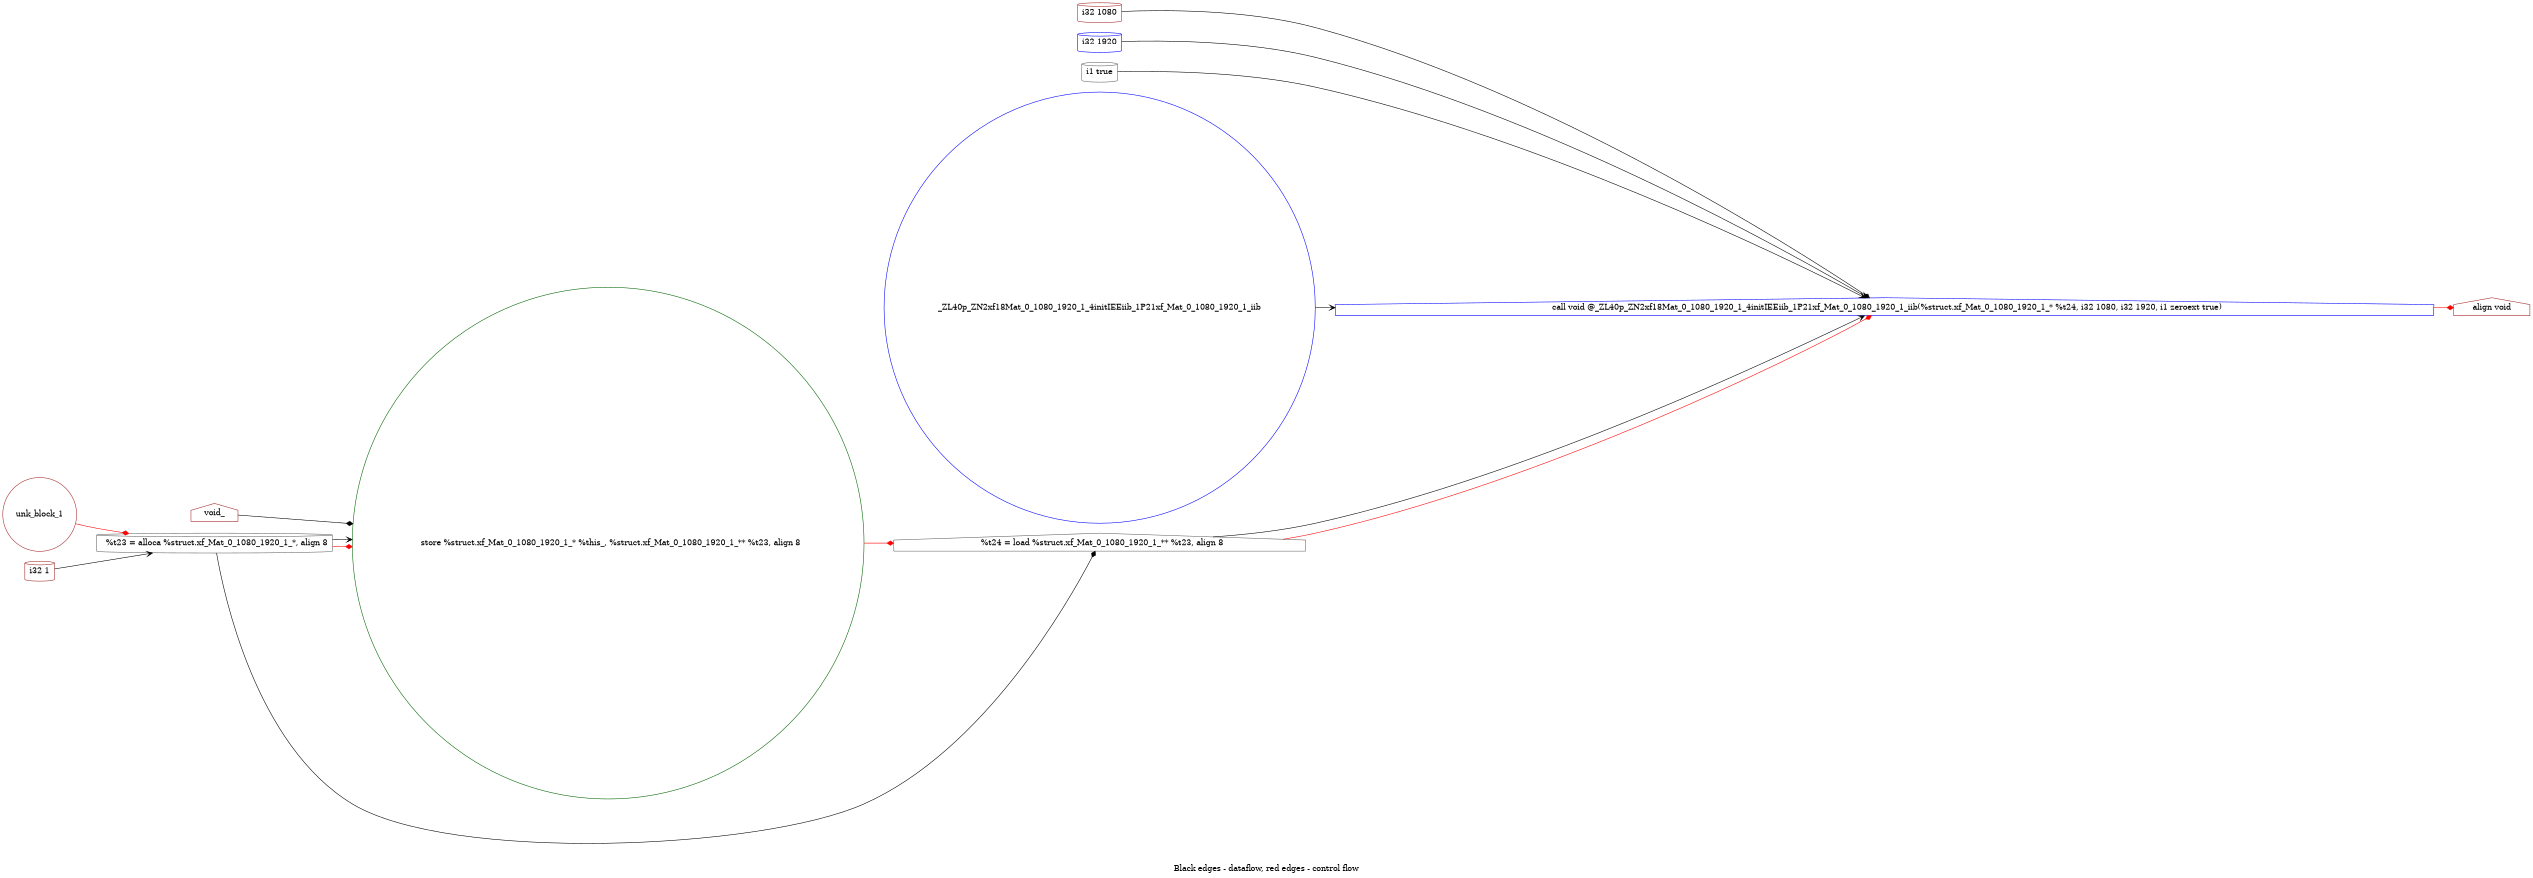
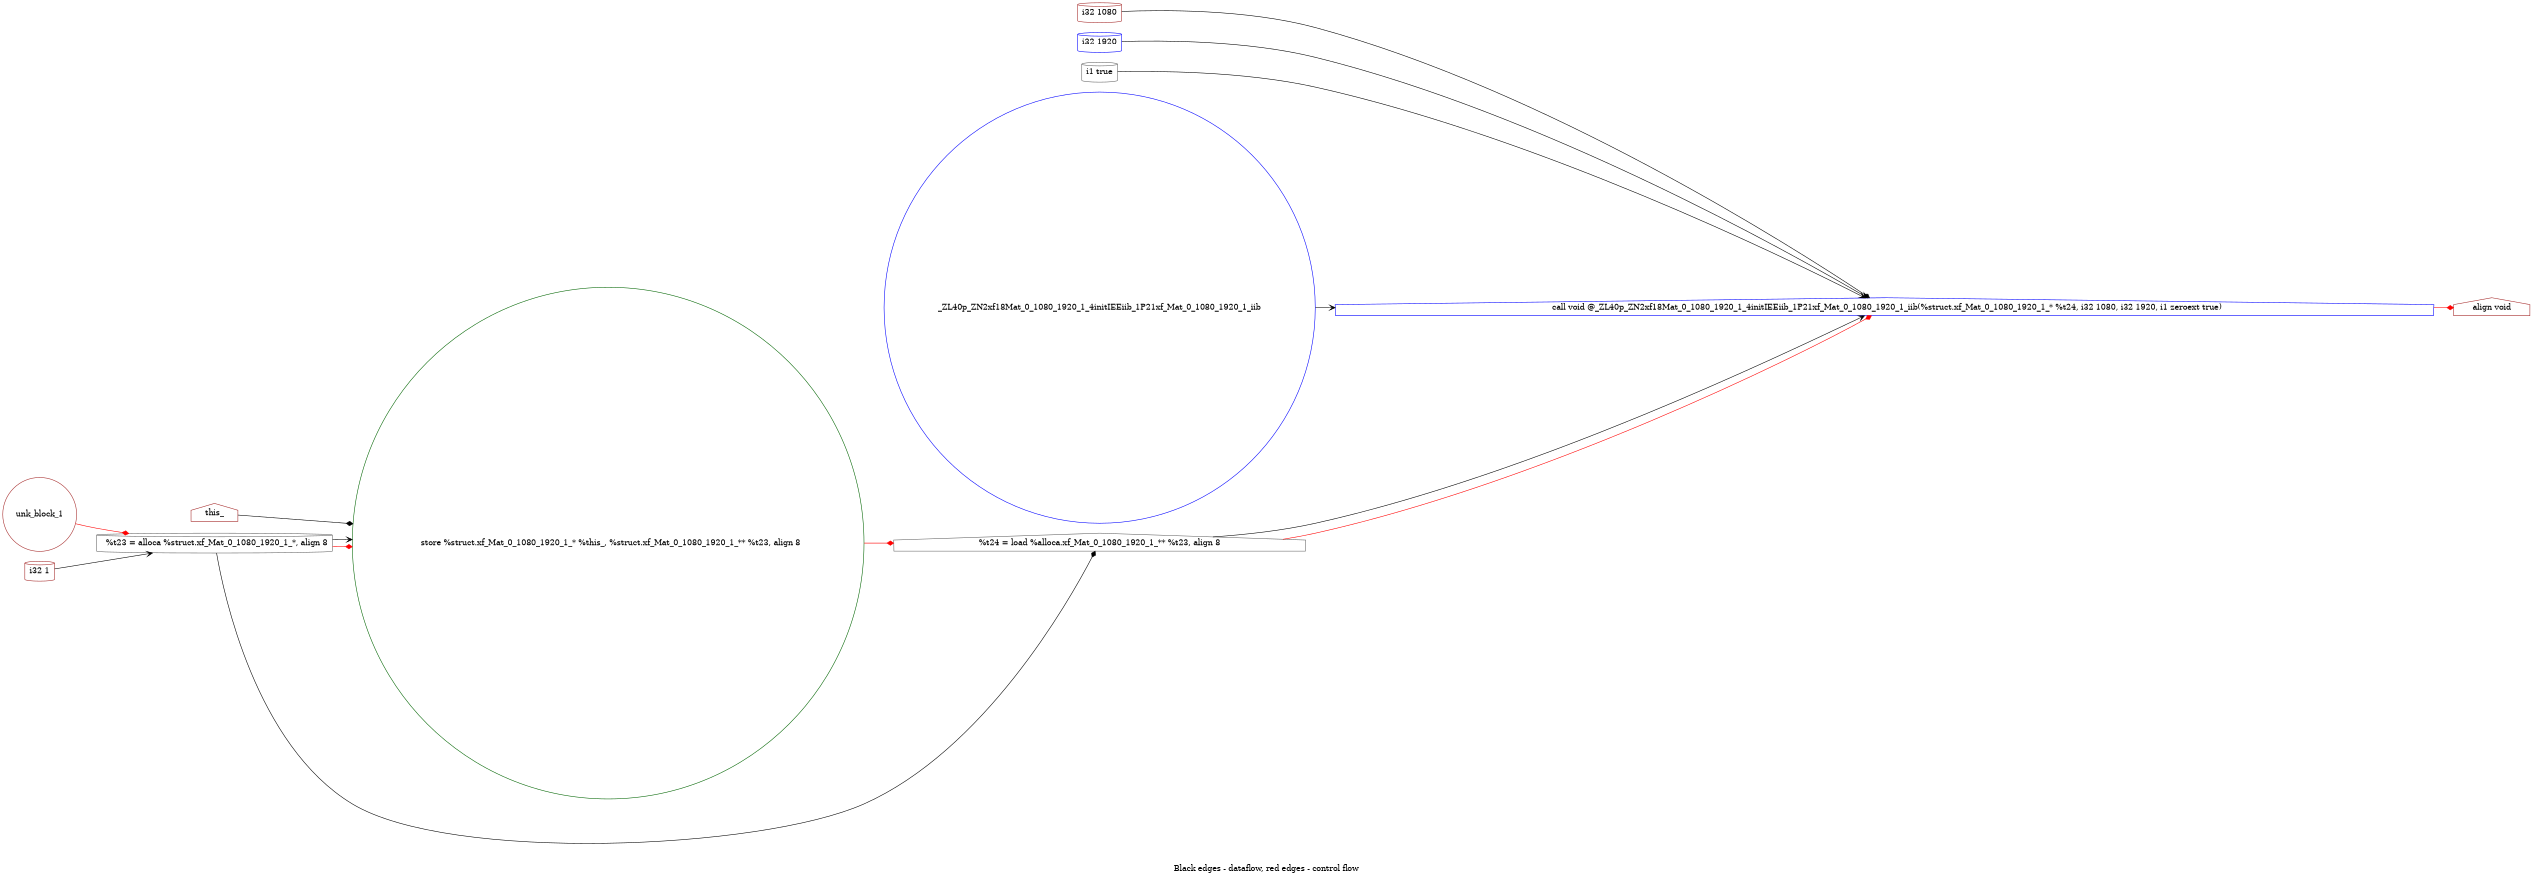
(214, 513) -> (214, 513)
(1100, 543) -> (1100, 543)
